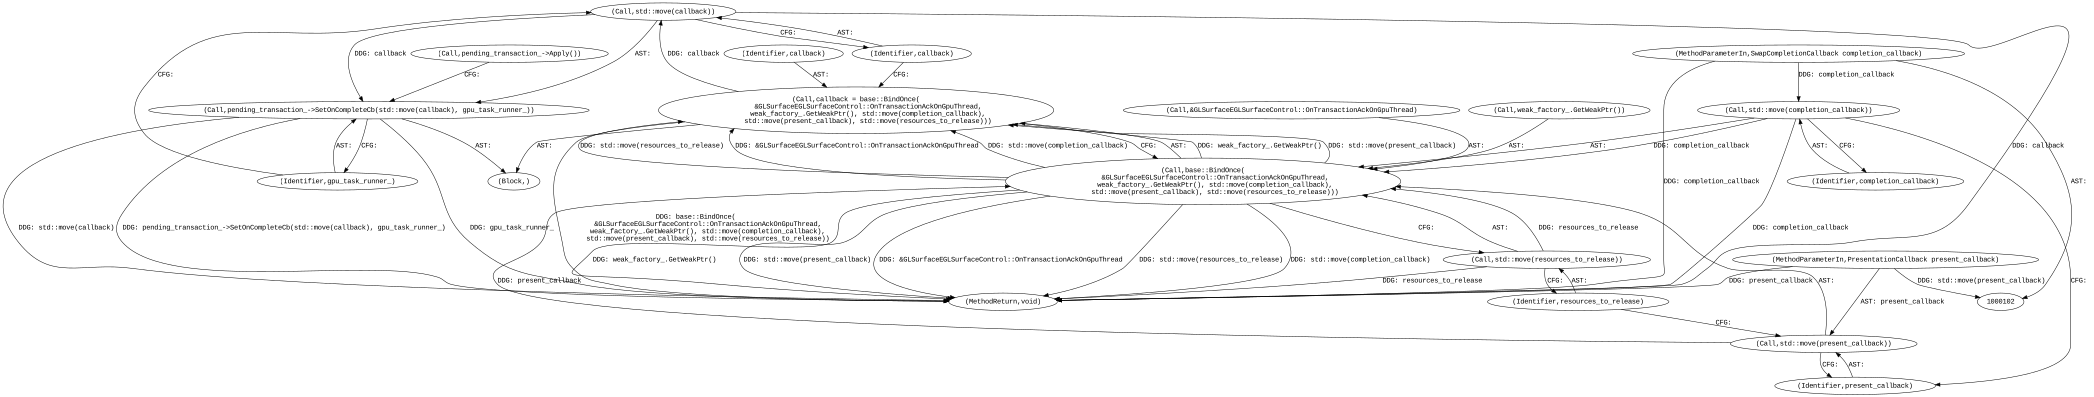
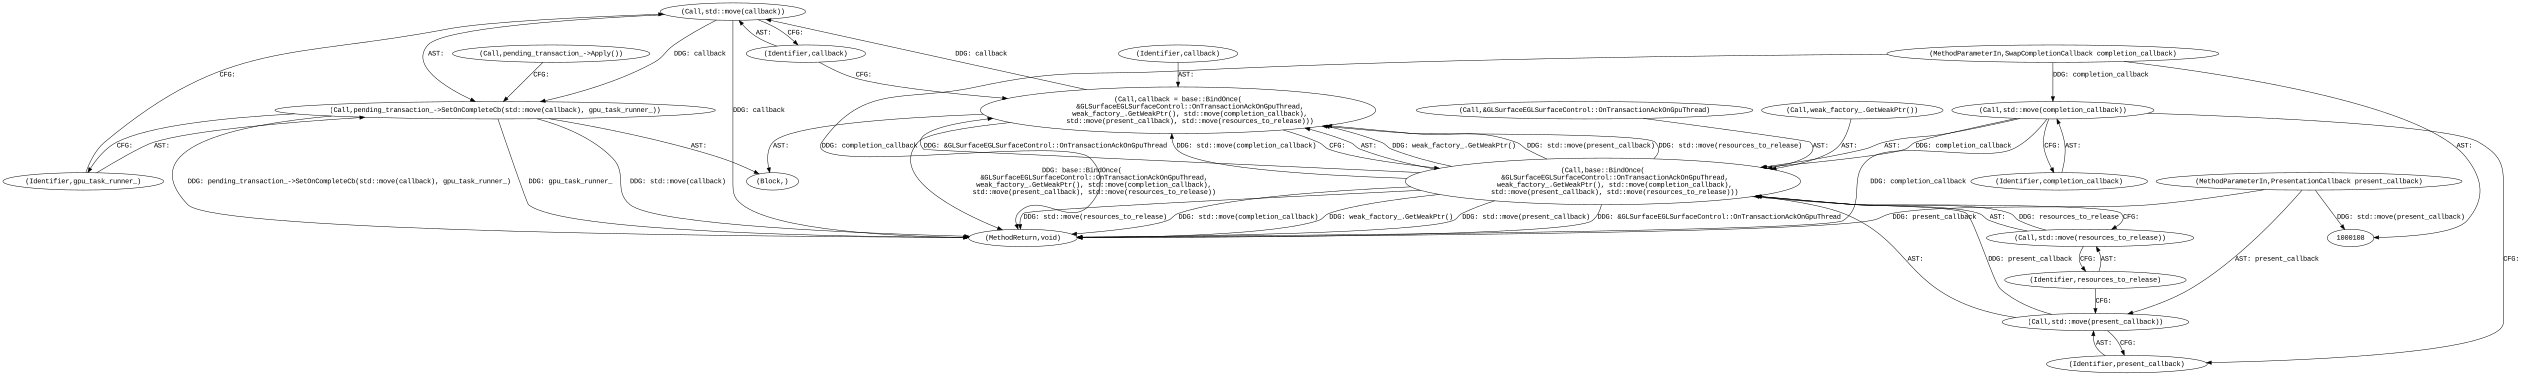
(1273, 286) -> none
(2001, 302) -> (2351, 238)
